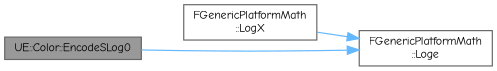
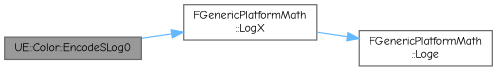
(244, 51) -> (157, 36)
